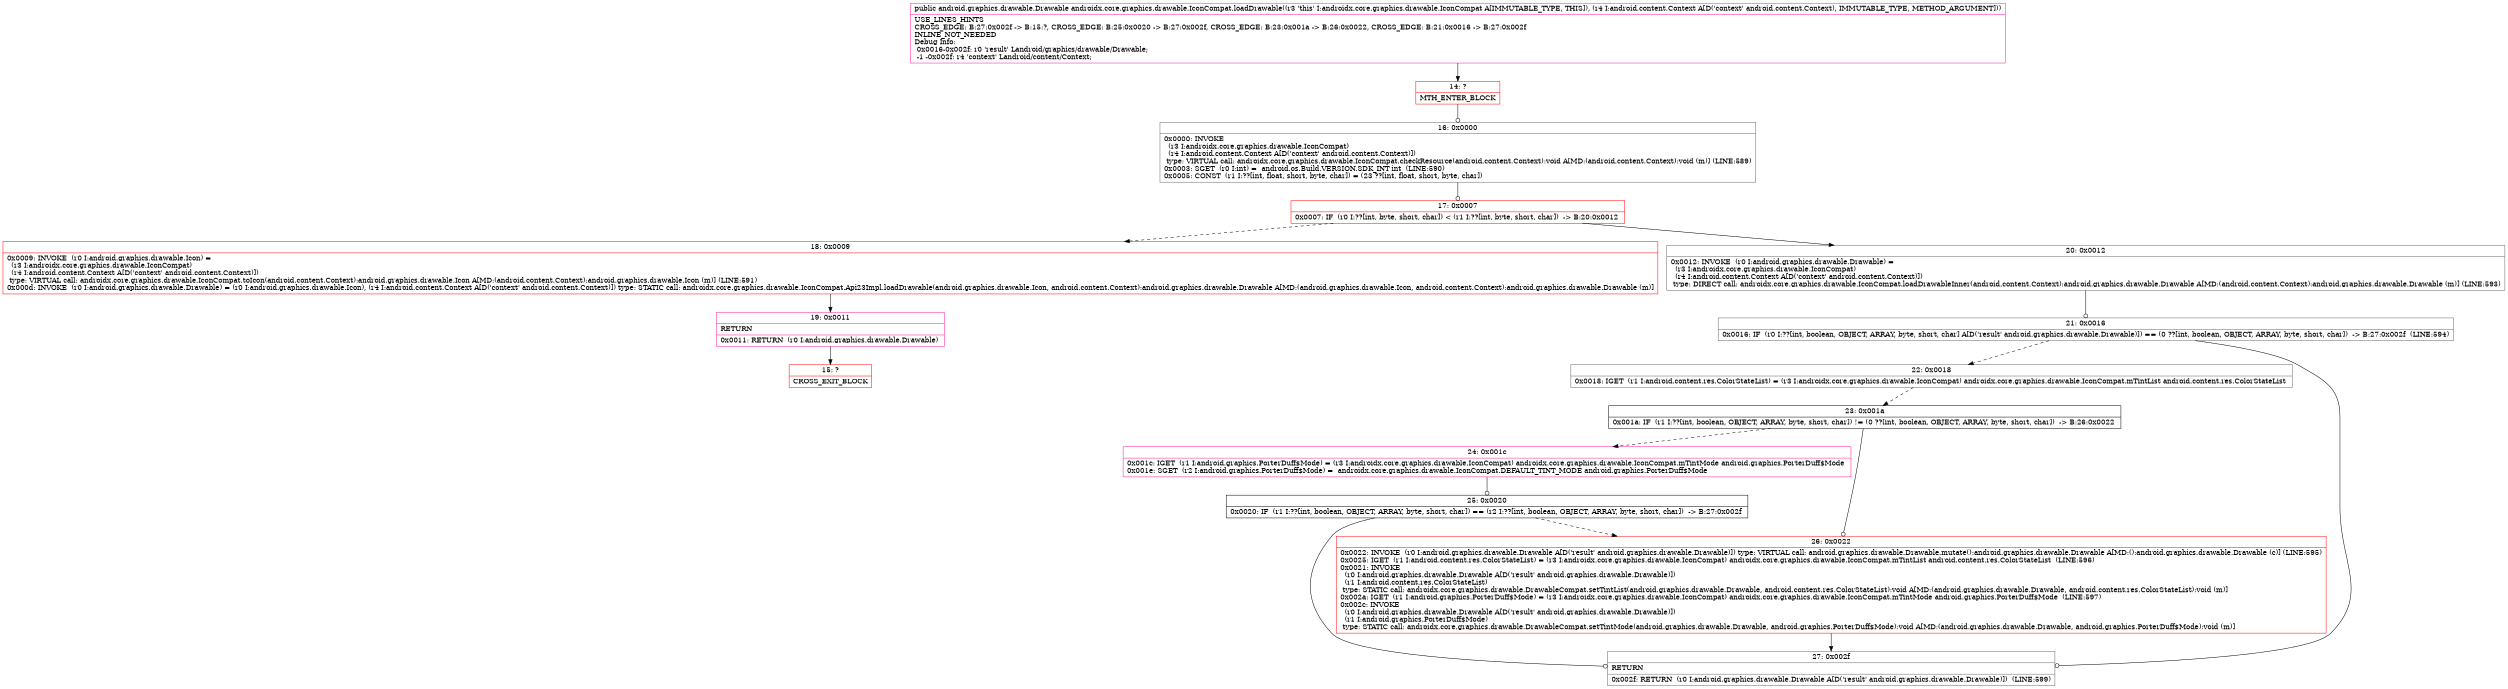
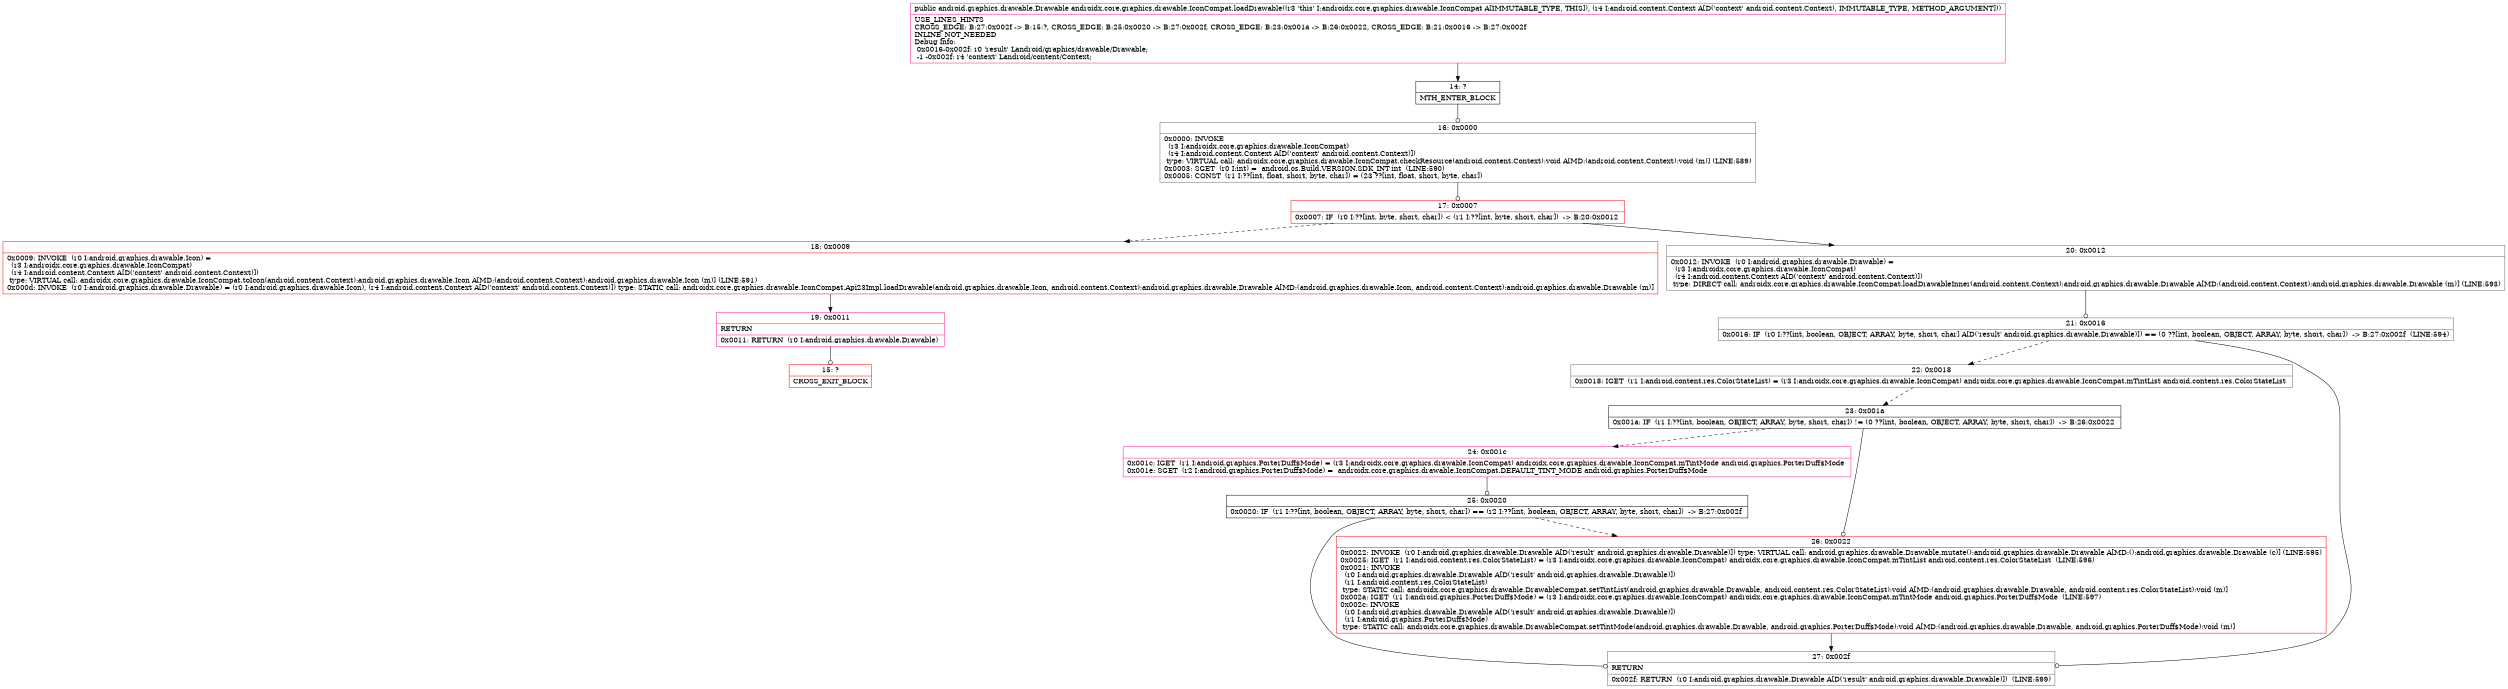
(1458, 93) -> (1458, 93)
(830, 353) -> (830, 353)
